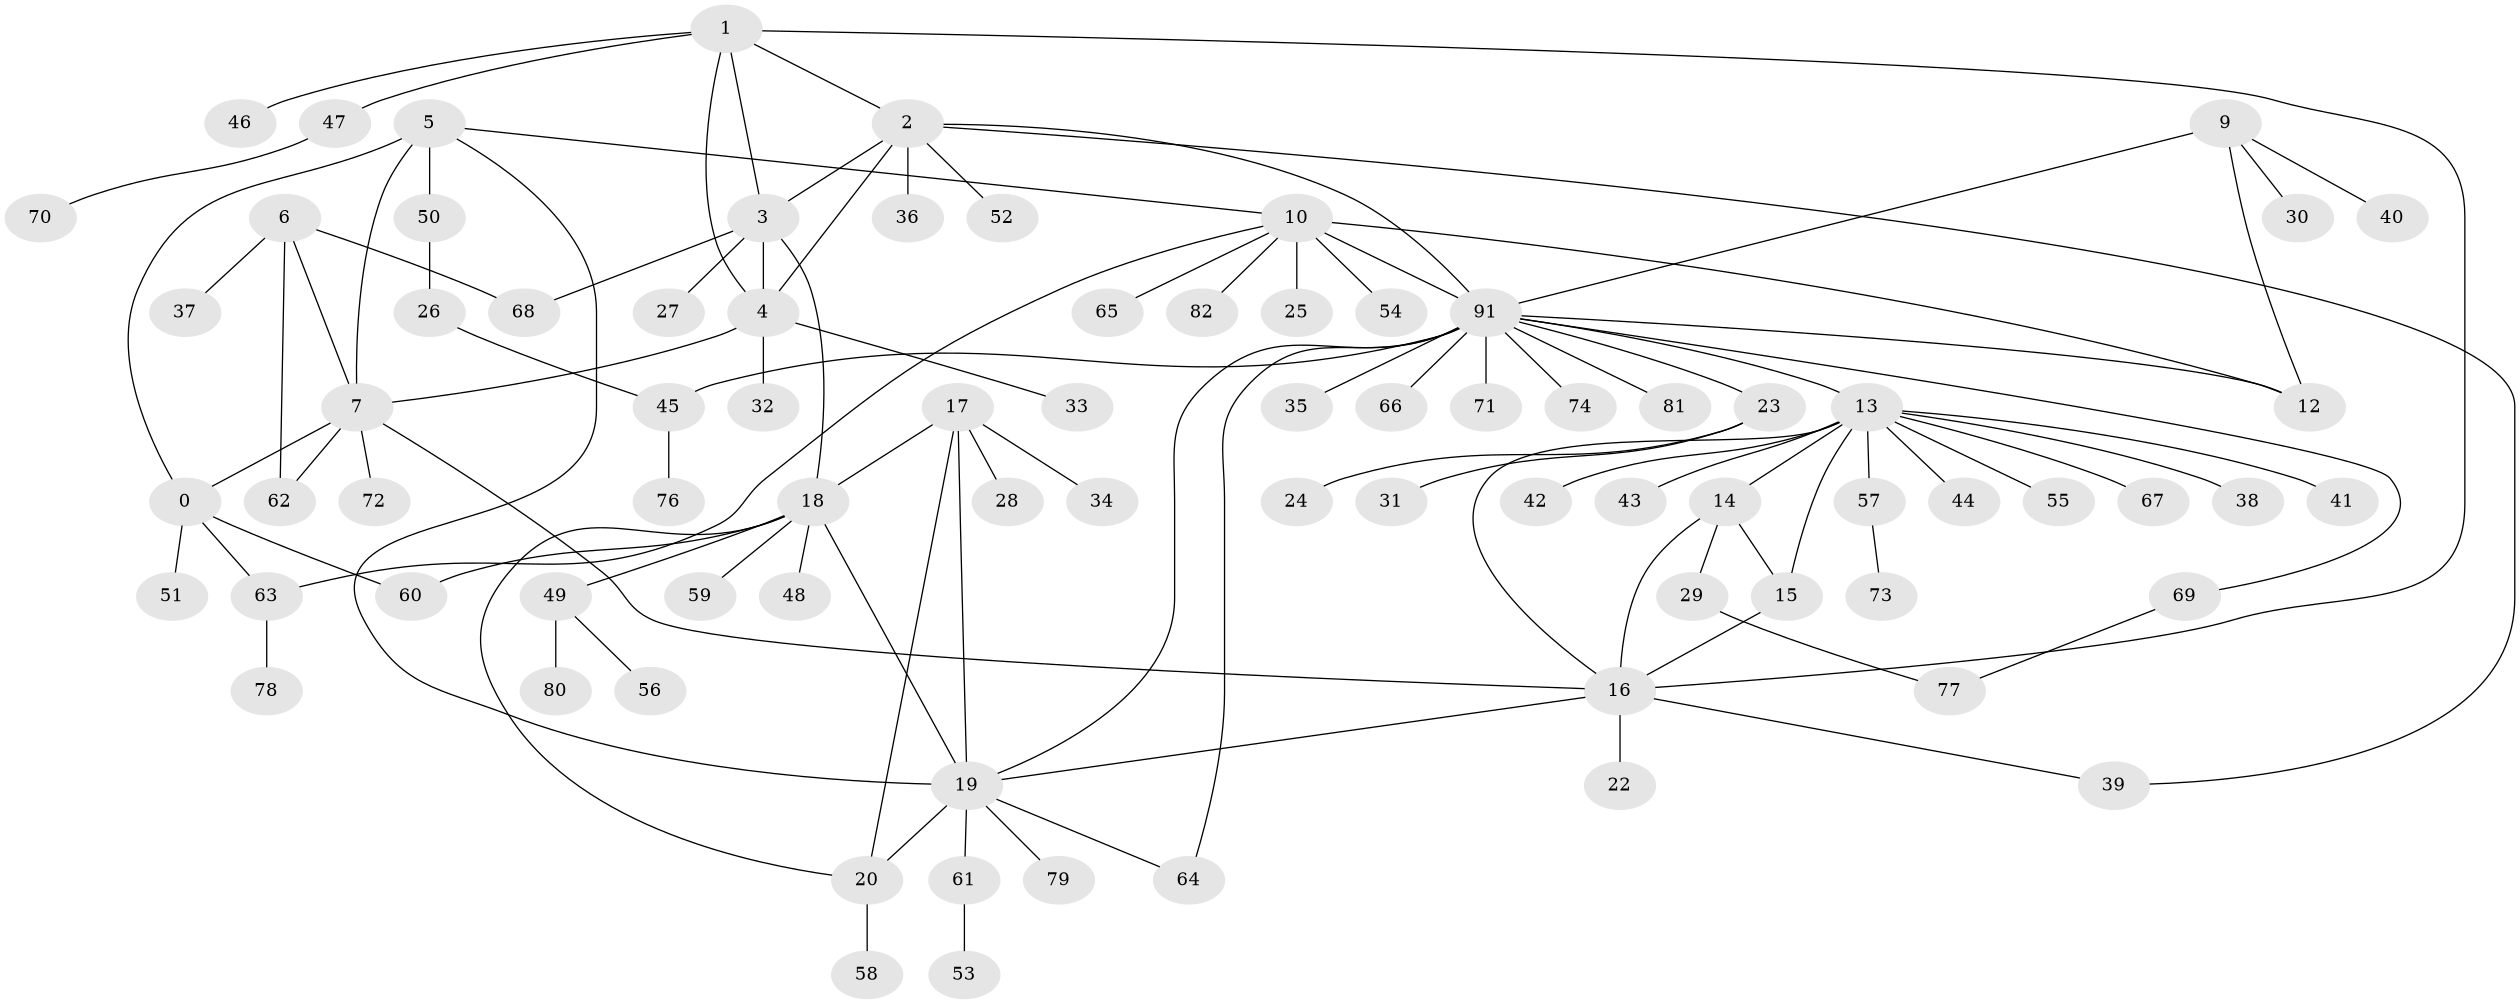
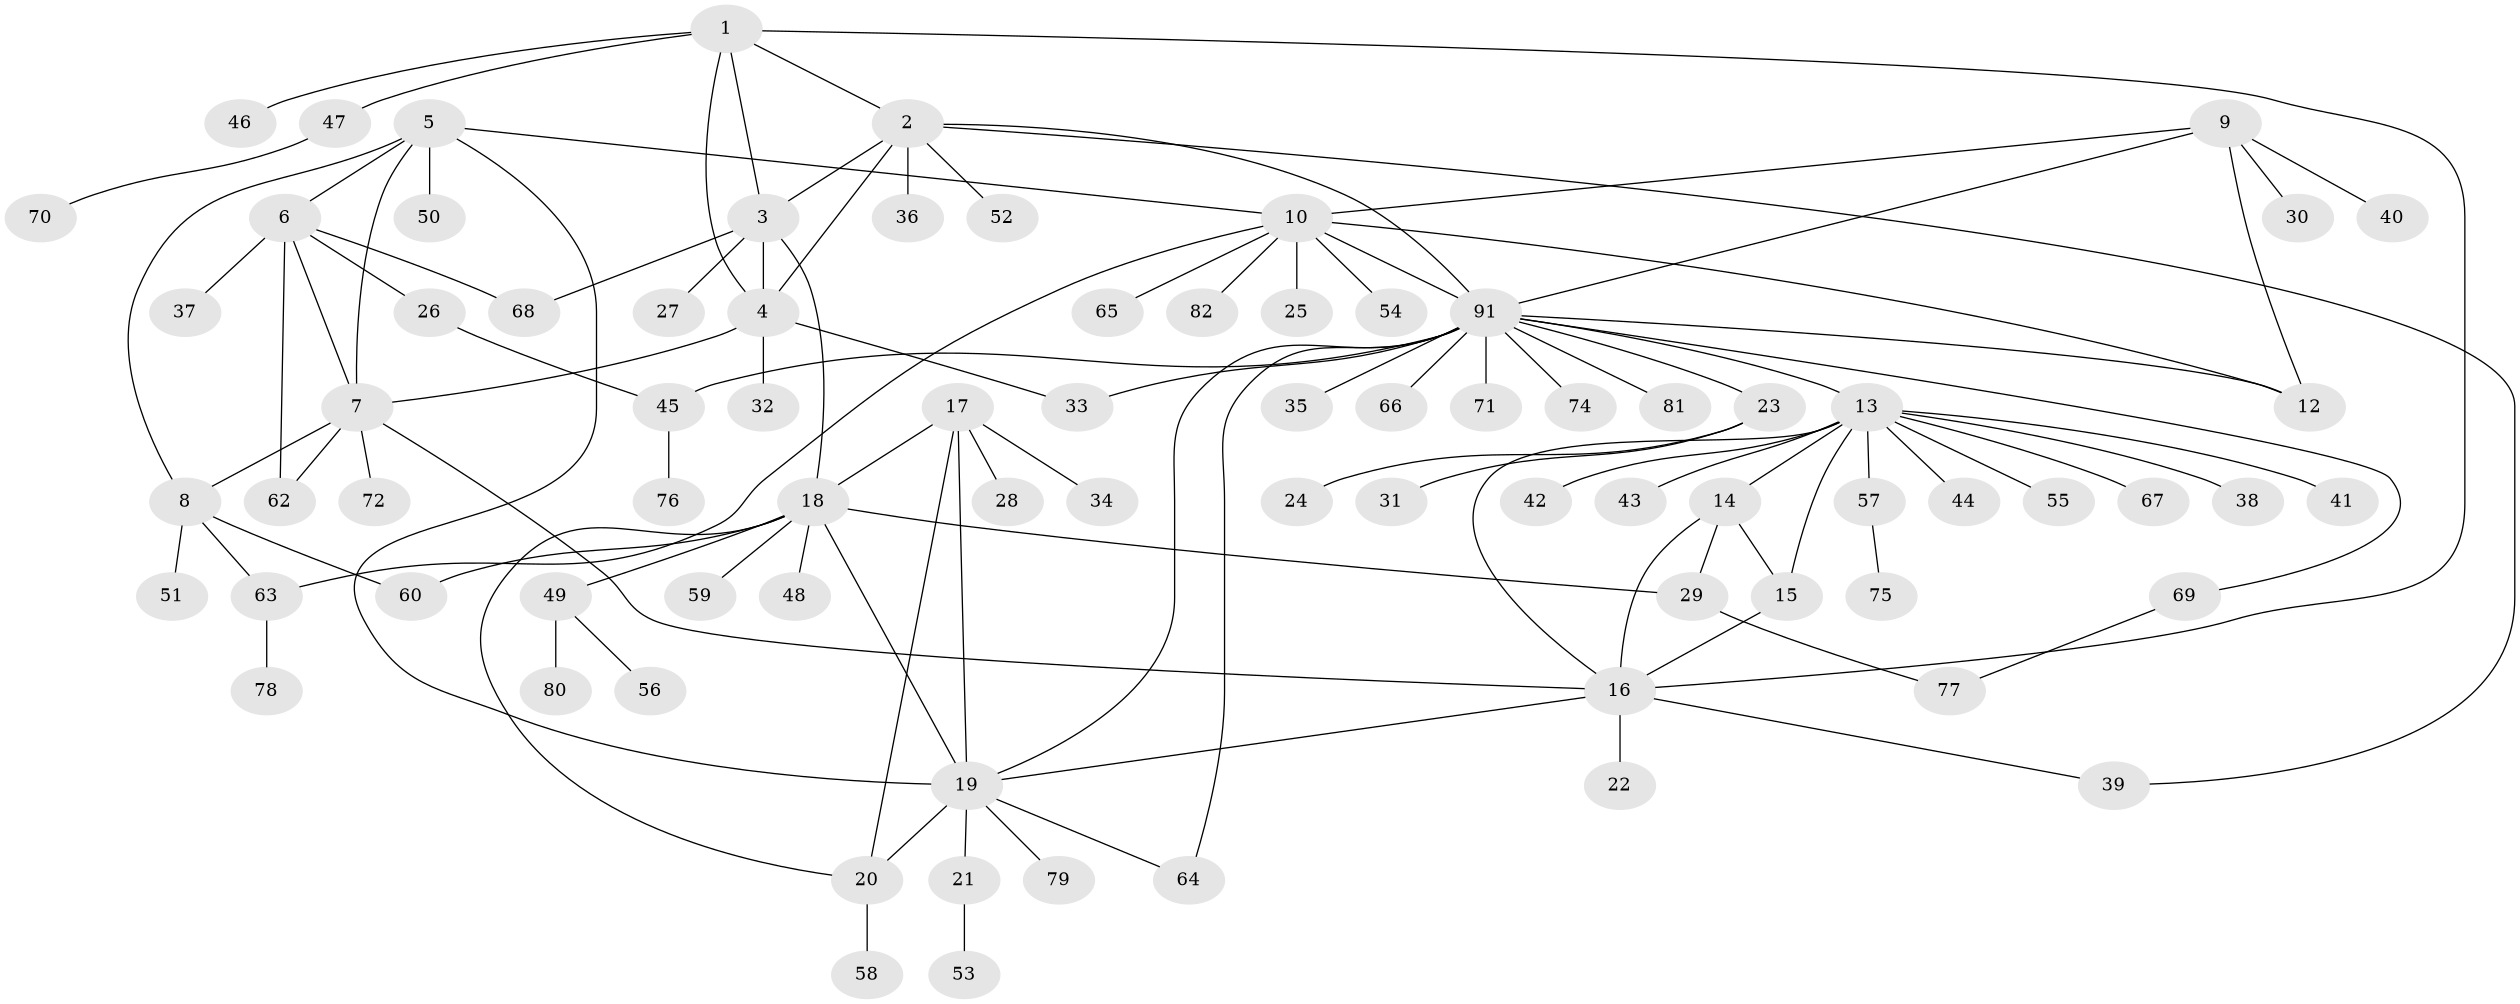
none -> (357, 171)
none -> (1761, 171)
(430, 261) -> (355, 264)
none -> (1205, 374)
(185, 502) -> (185, 502)
none -> (1252, 557)
(1881, 597) -> (1881, 597)
(964, 880) -> (964, 880)
